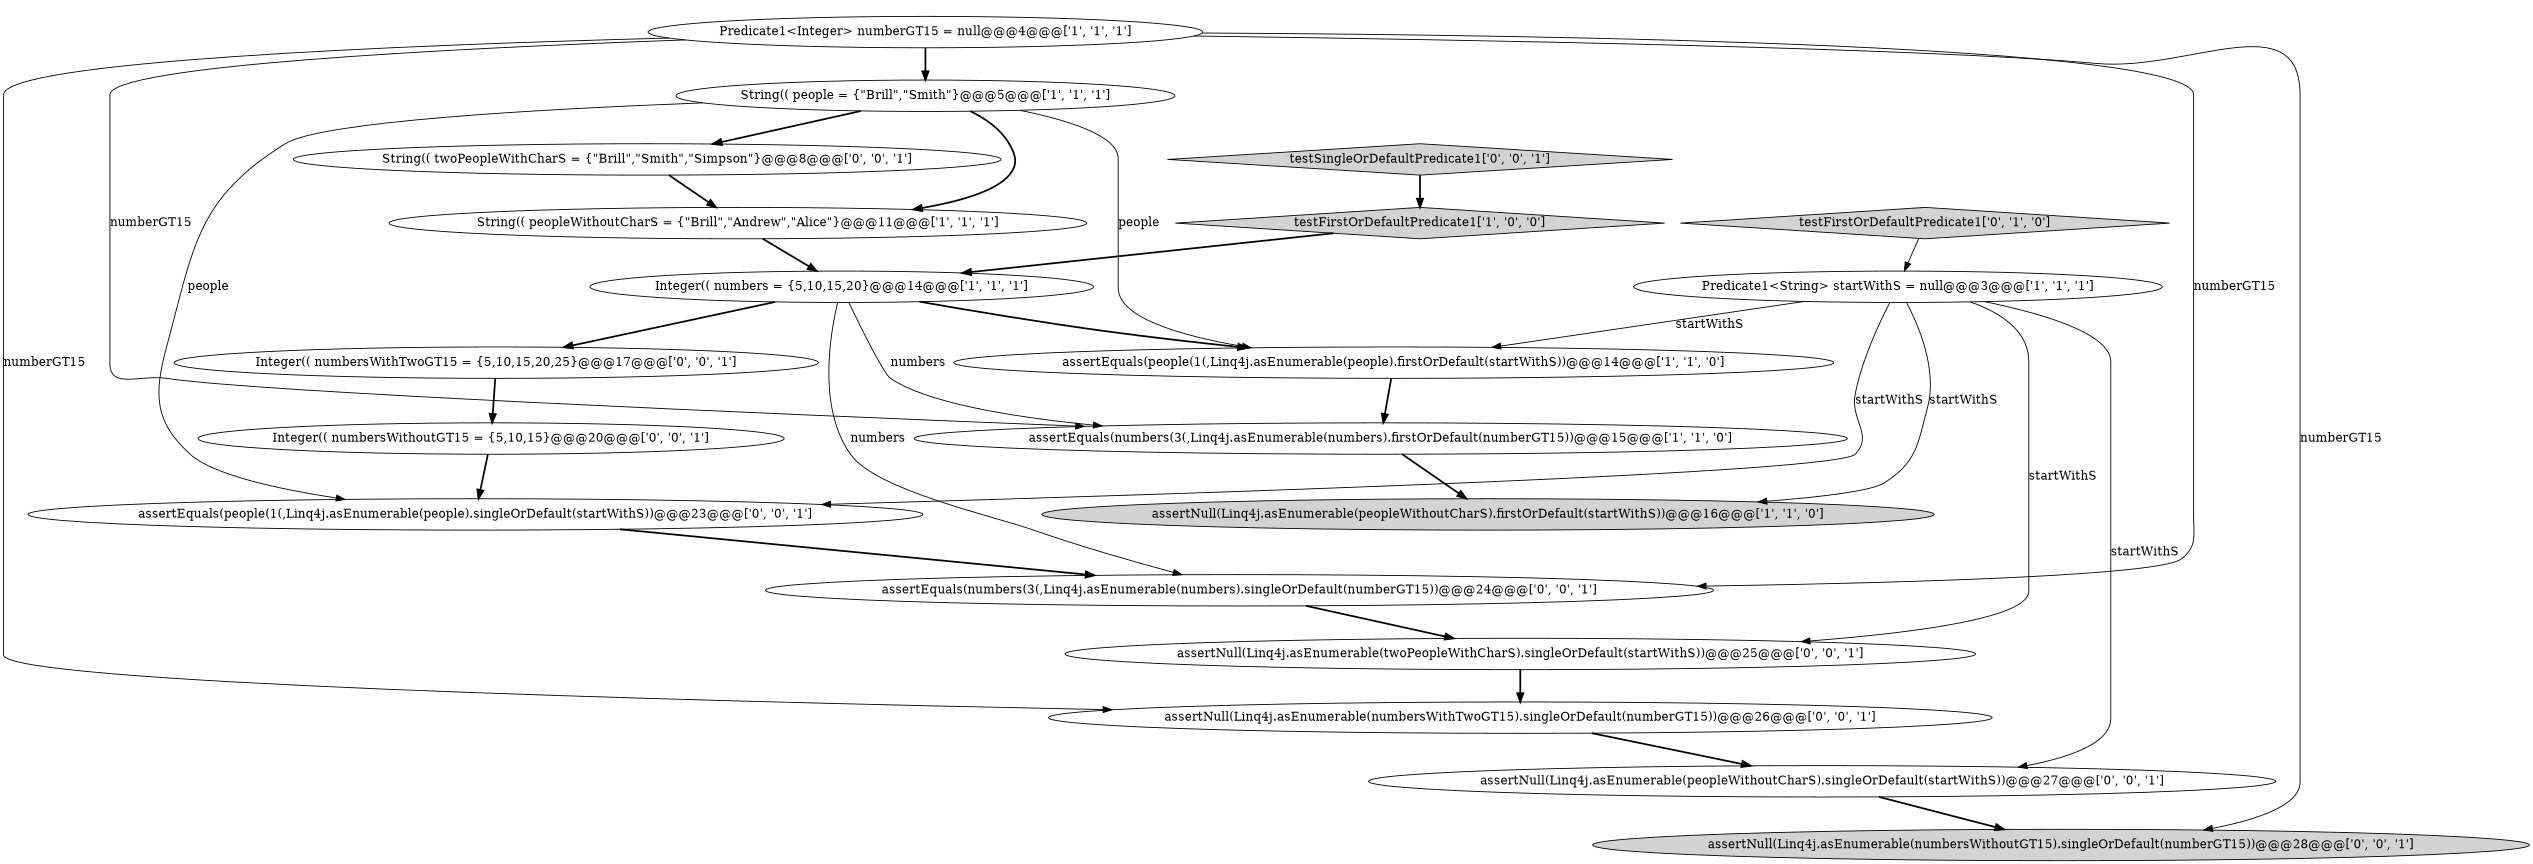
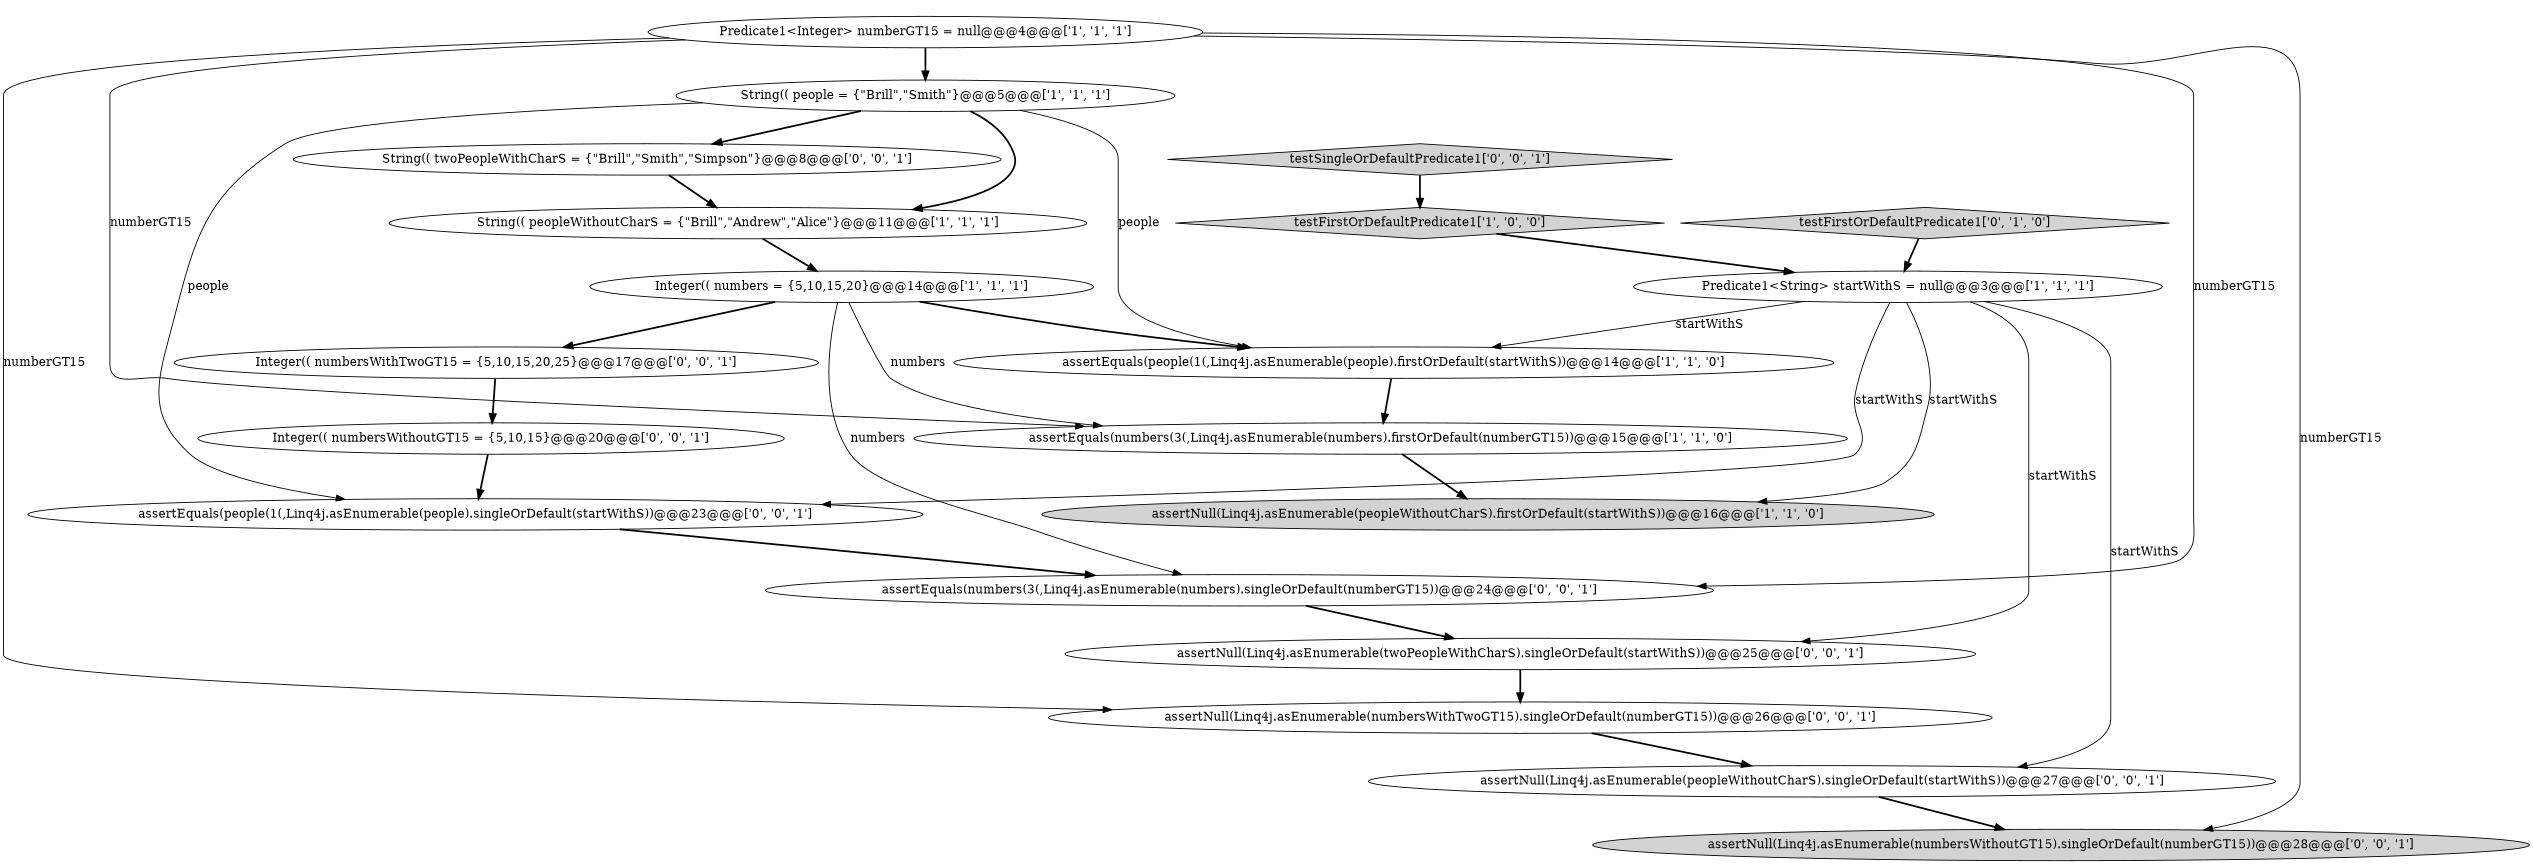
(1913, 251) -> (1913, 251)
(1152, 253) -> (1641, 253)
